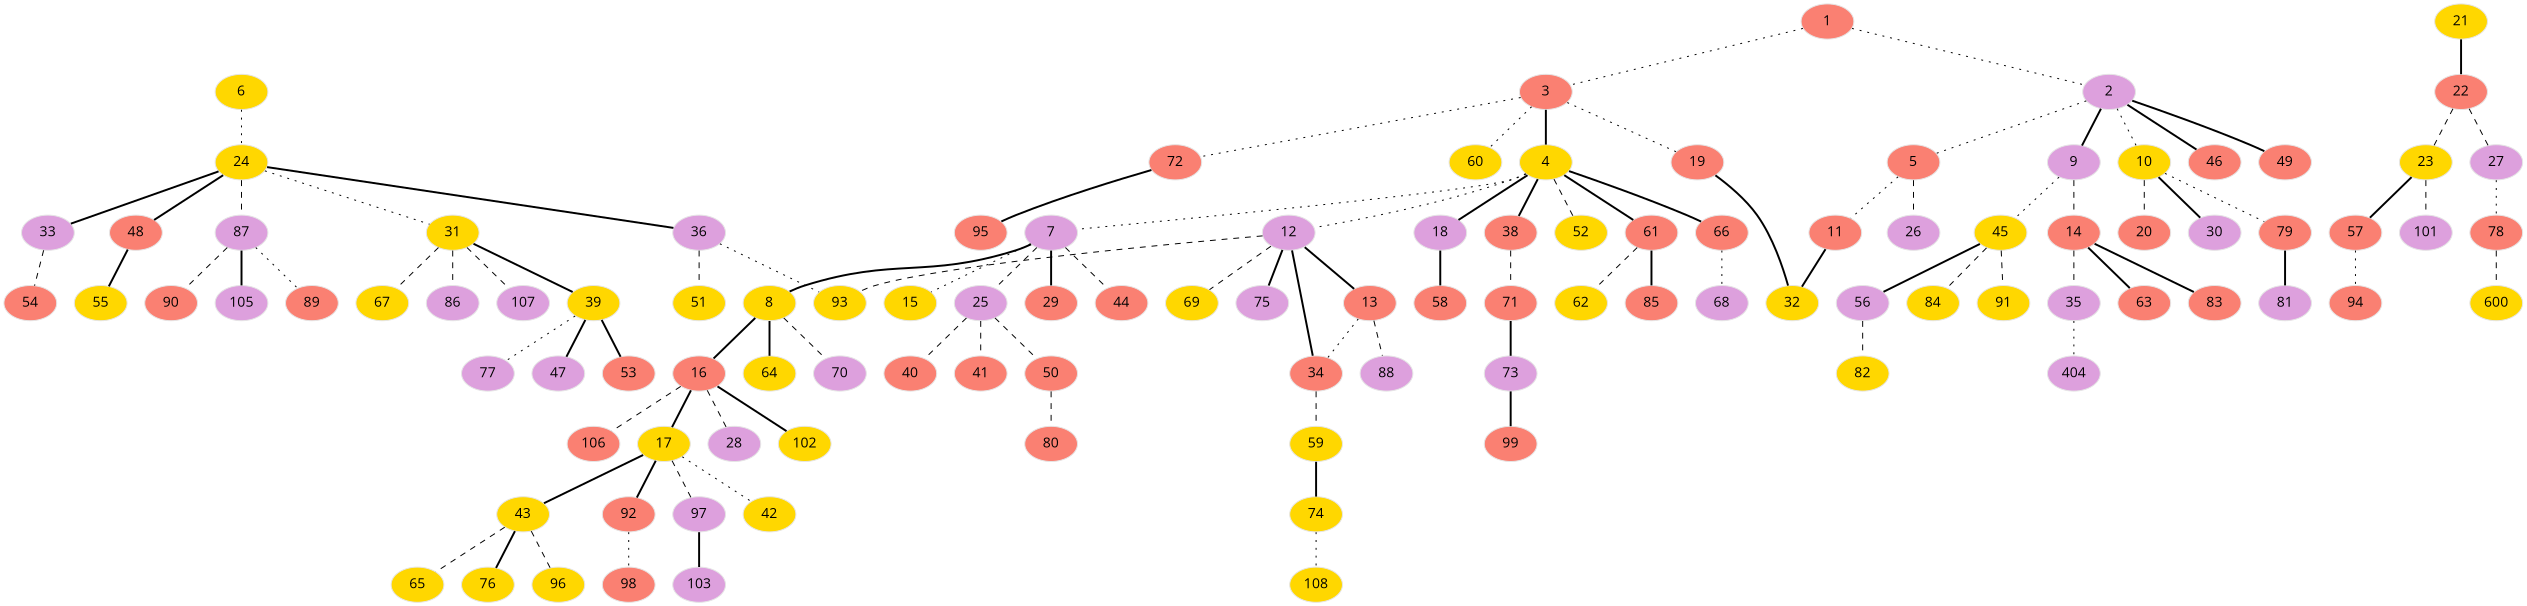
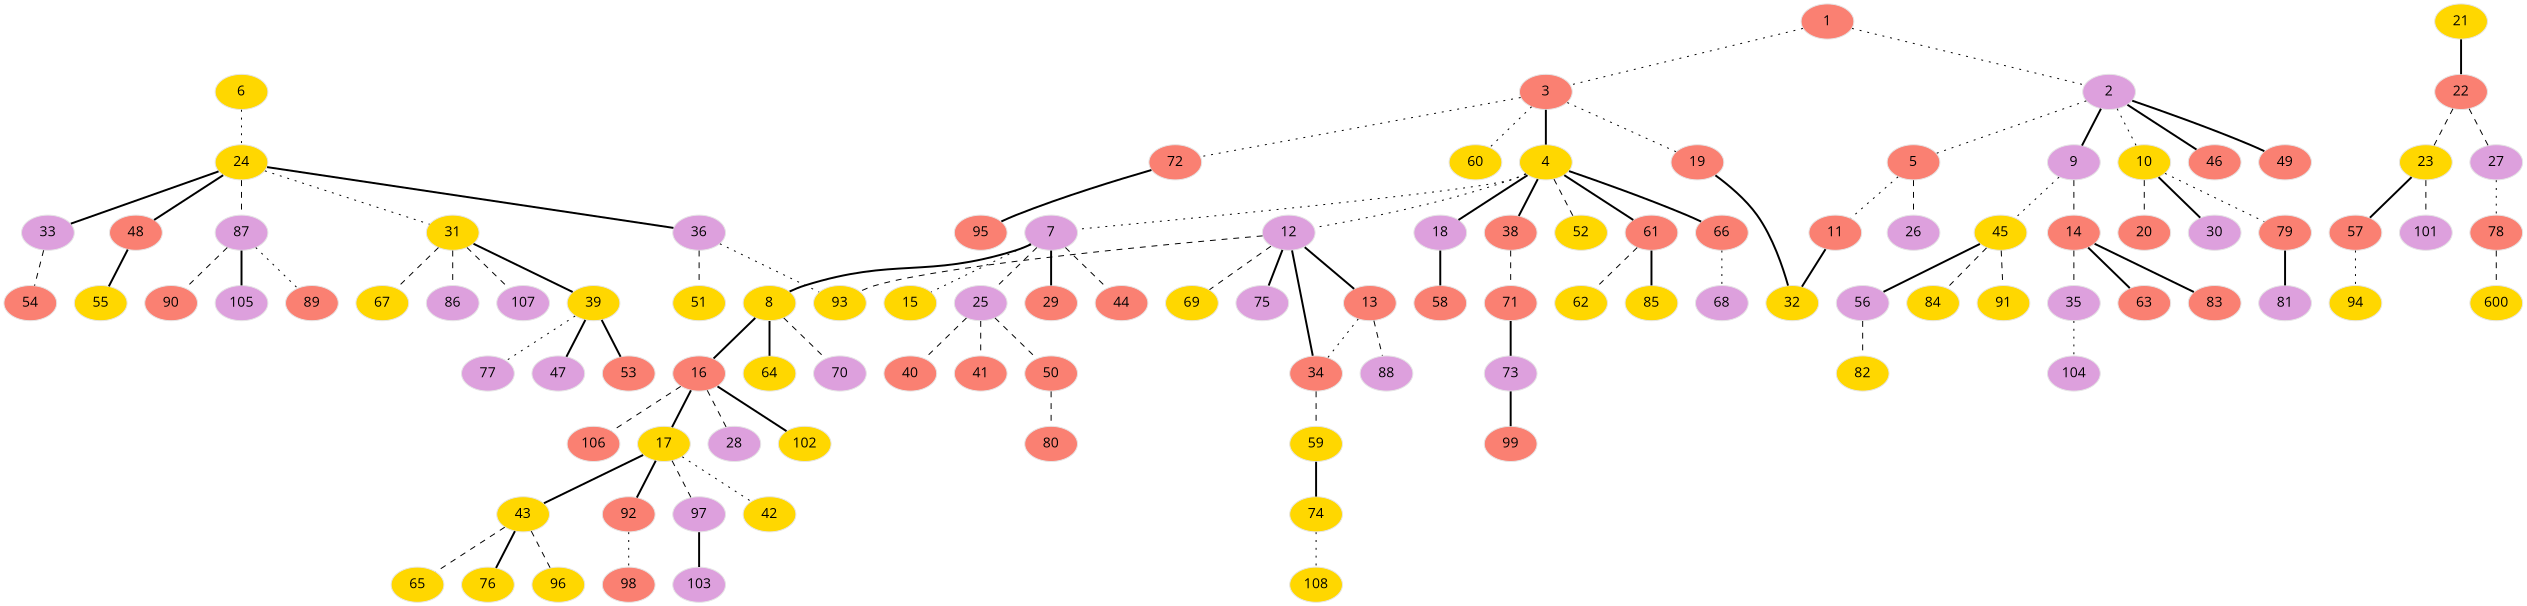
(1651, 303) -> (1651, 303)
(2355, 303) -> (2355, 303)
(2074, 374) -> (2074, 374)
